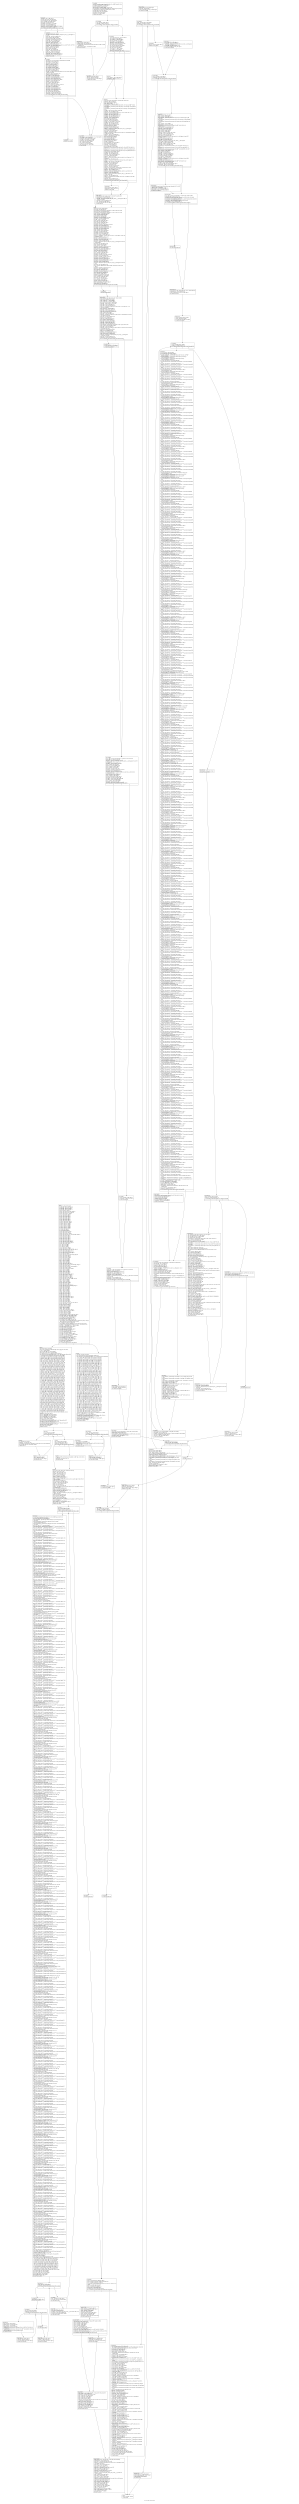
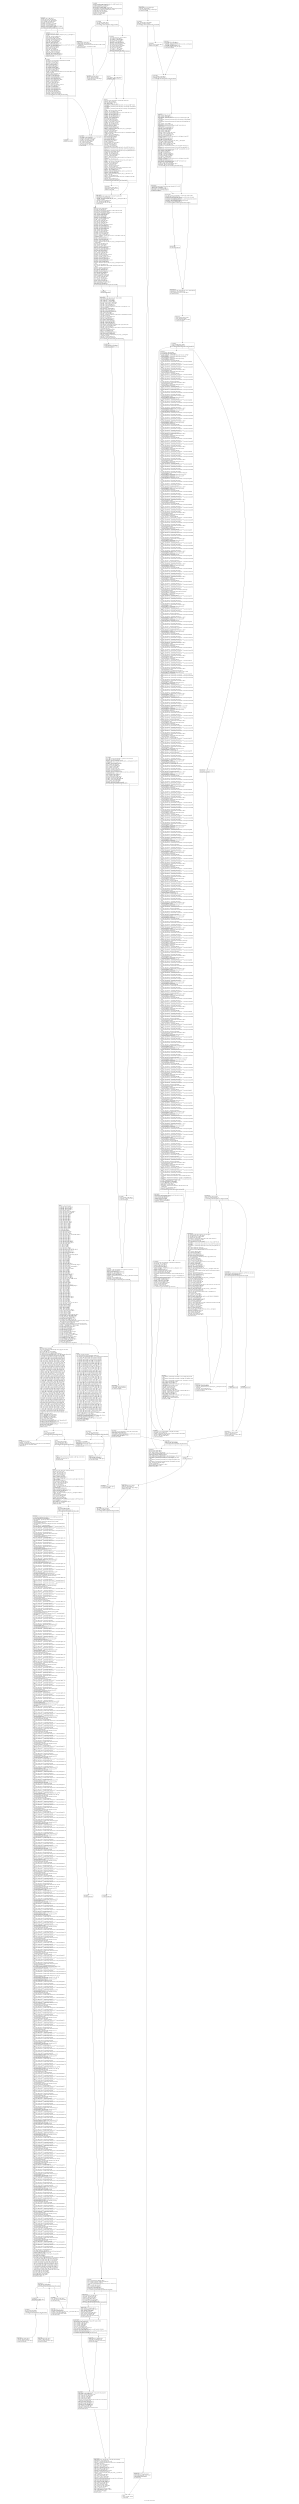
none -> (233, 1387)
(40, 1458) -> none
none -> (94, 2299)
(18, 2327) -> none
(42, 2327) -> none
(128, 2400) -> none
